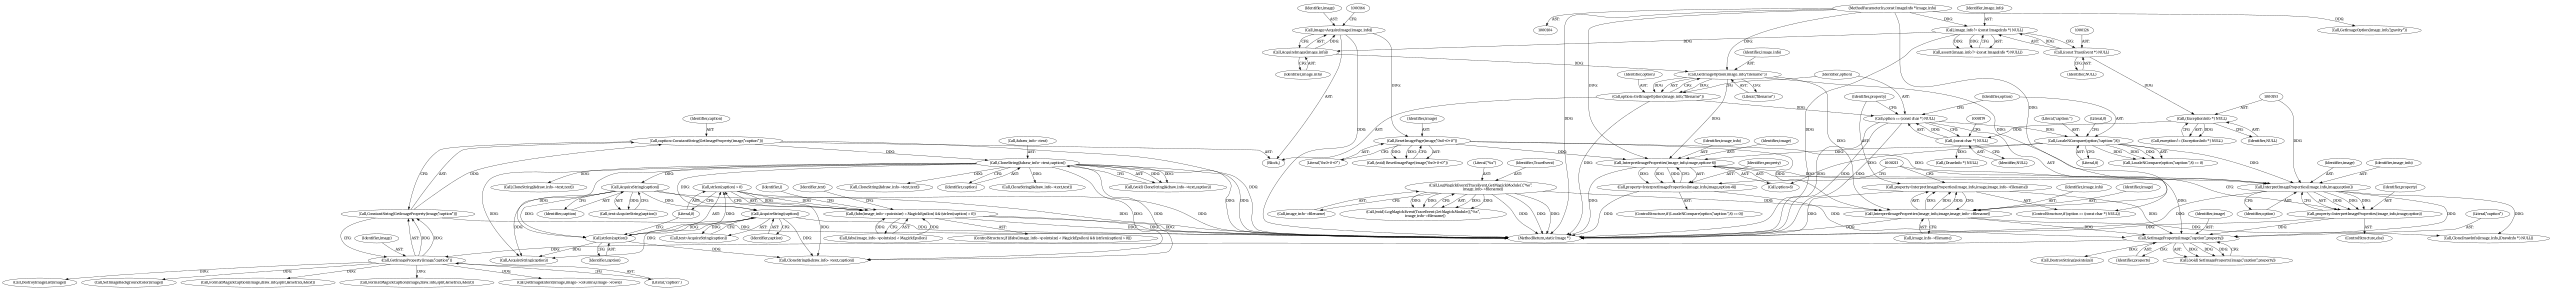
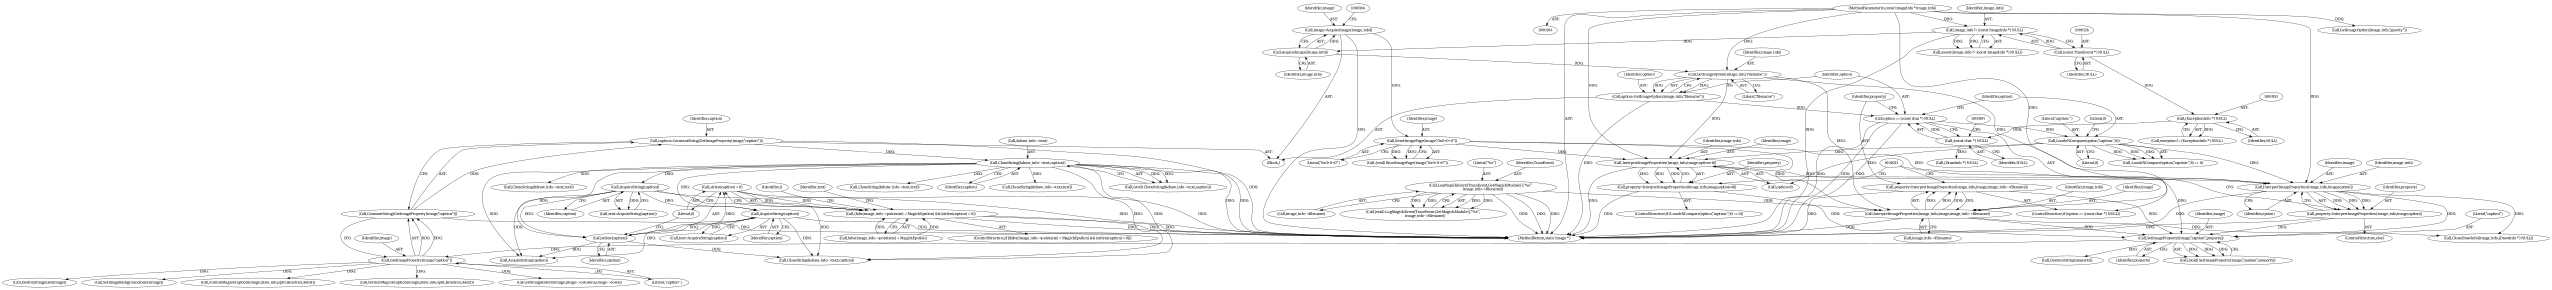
(1569, 119) -> (1569, 119)
(1978, 119) -> (1978, 119)
(1362, 130) -> (1362, 130)
(2293, 138) -> (2198, 16)
(2067, 261) -> (2067, 261)
